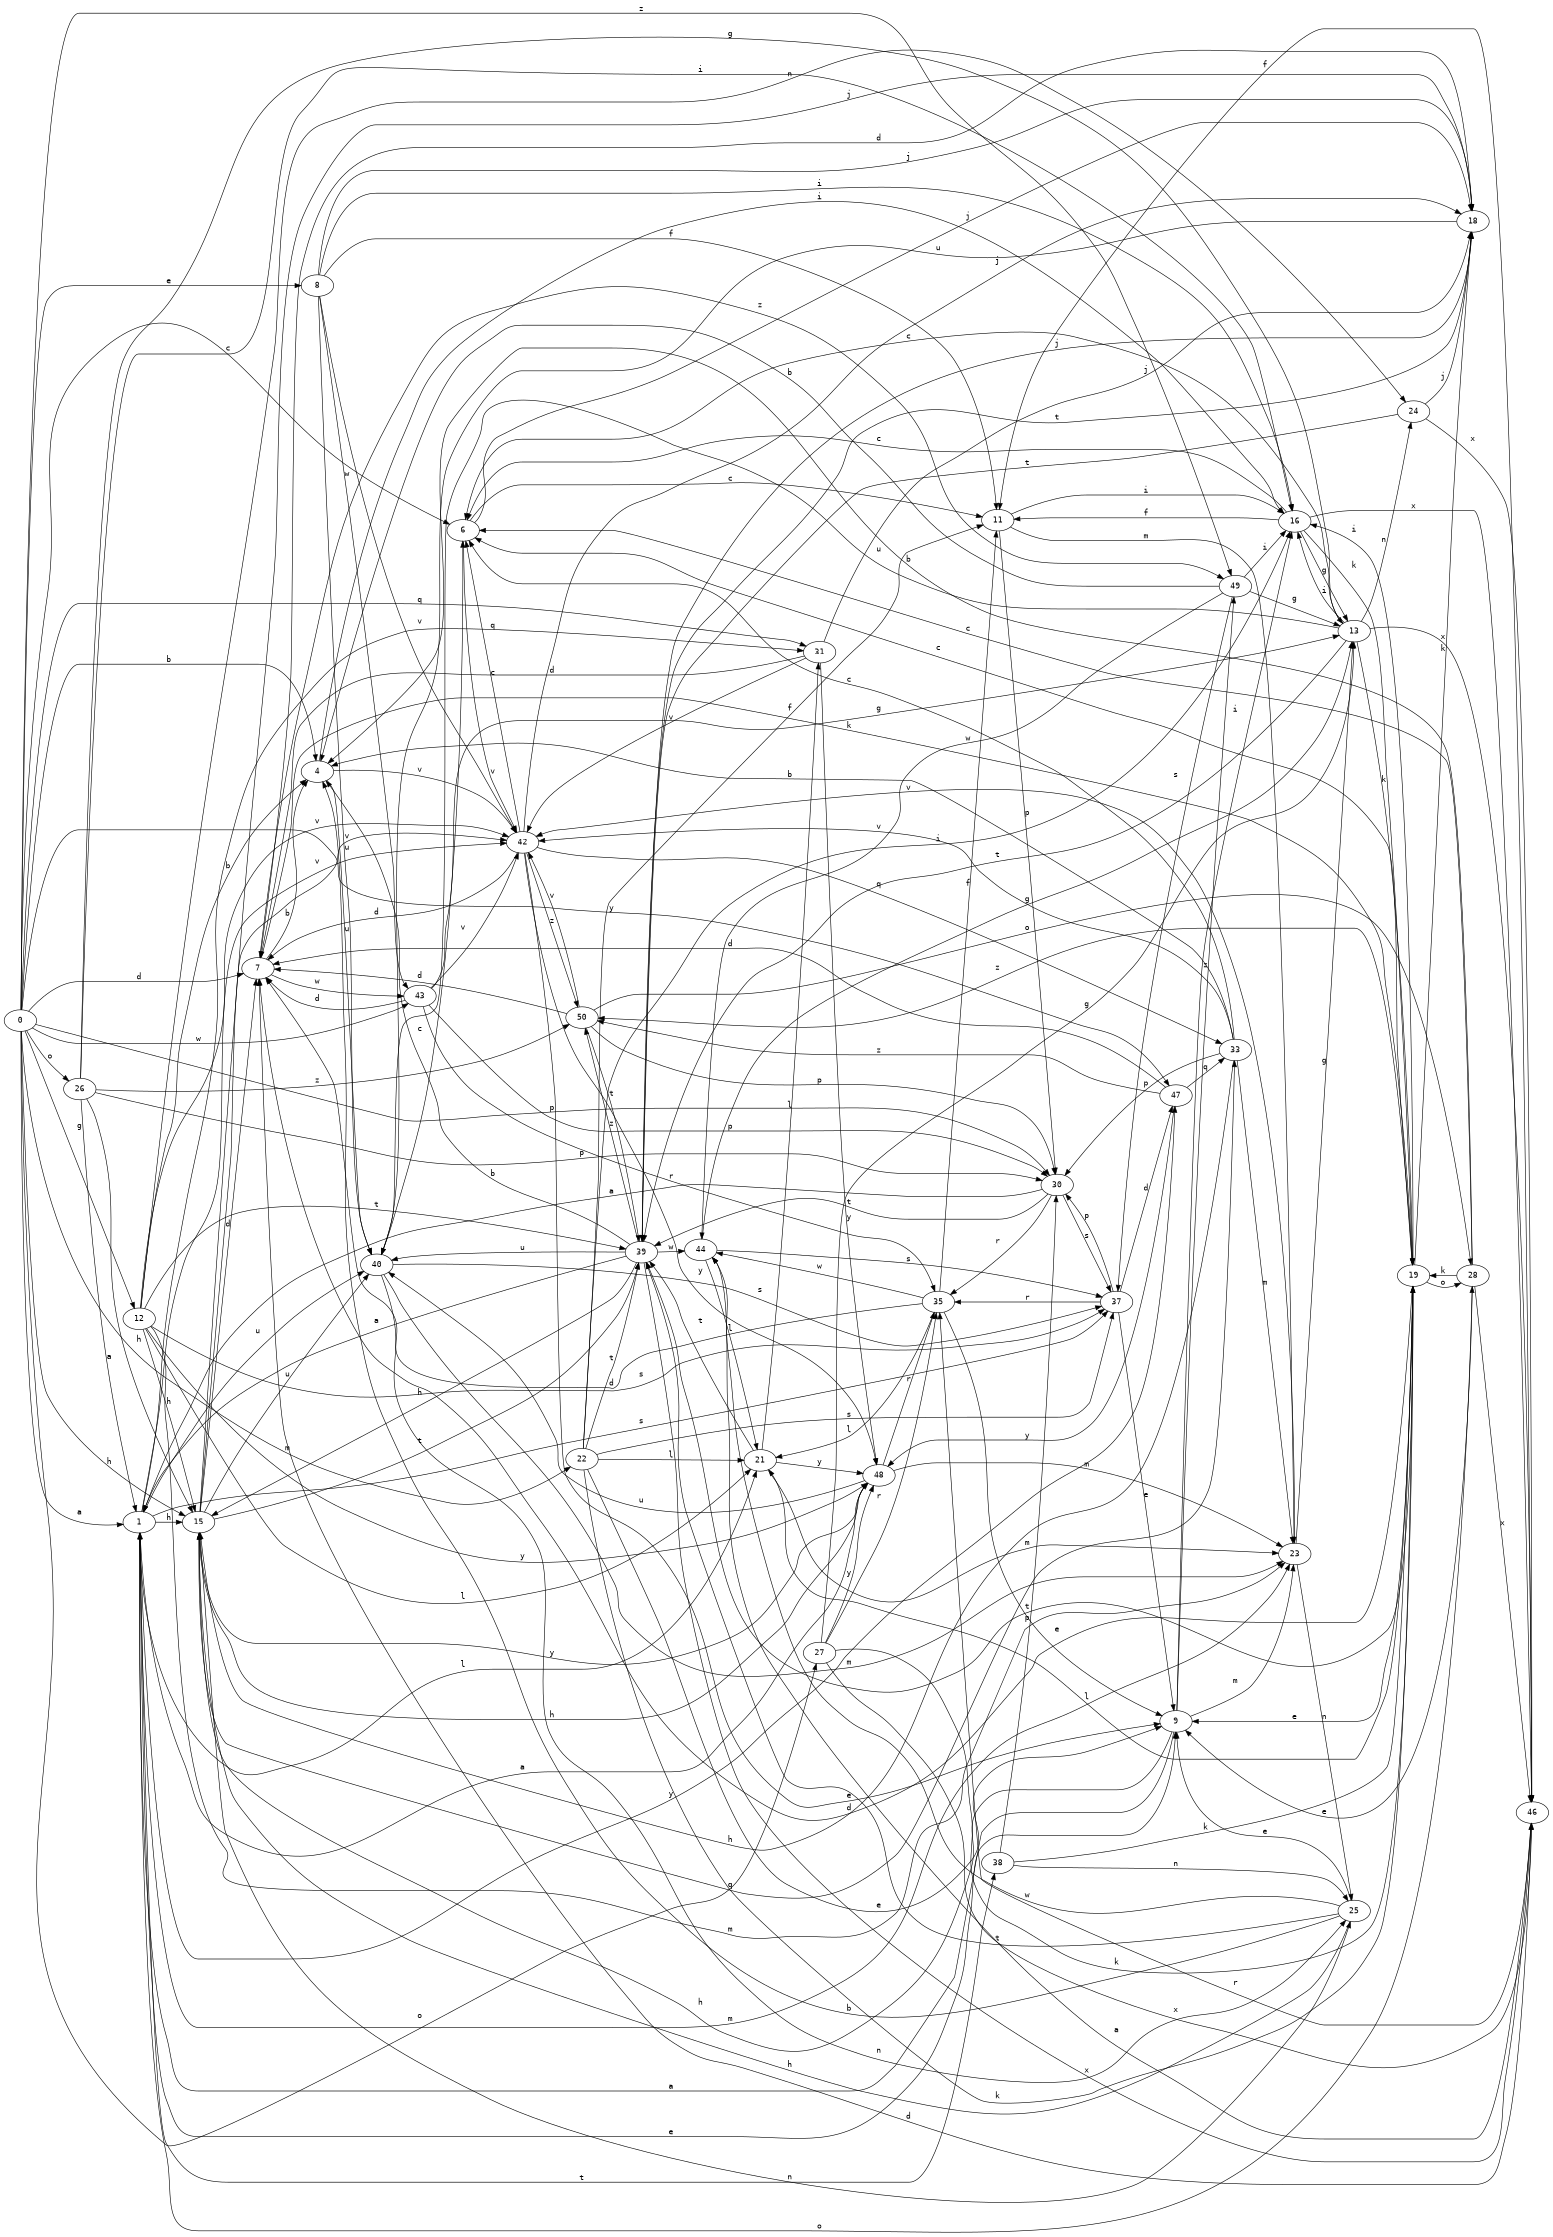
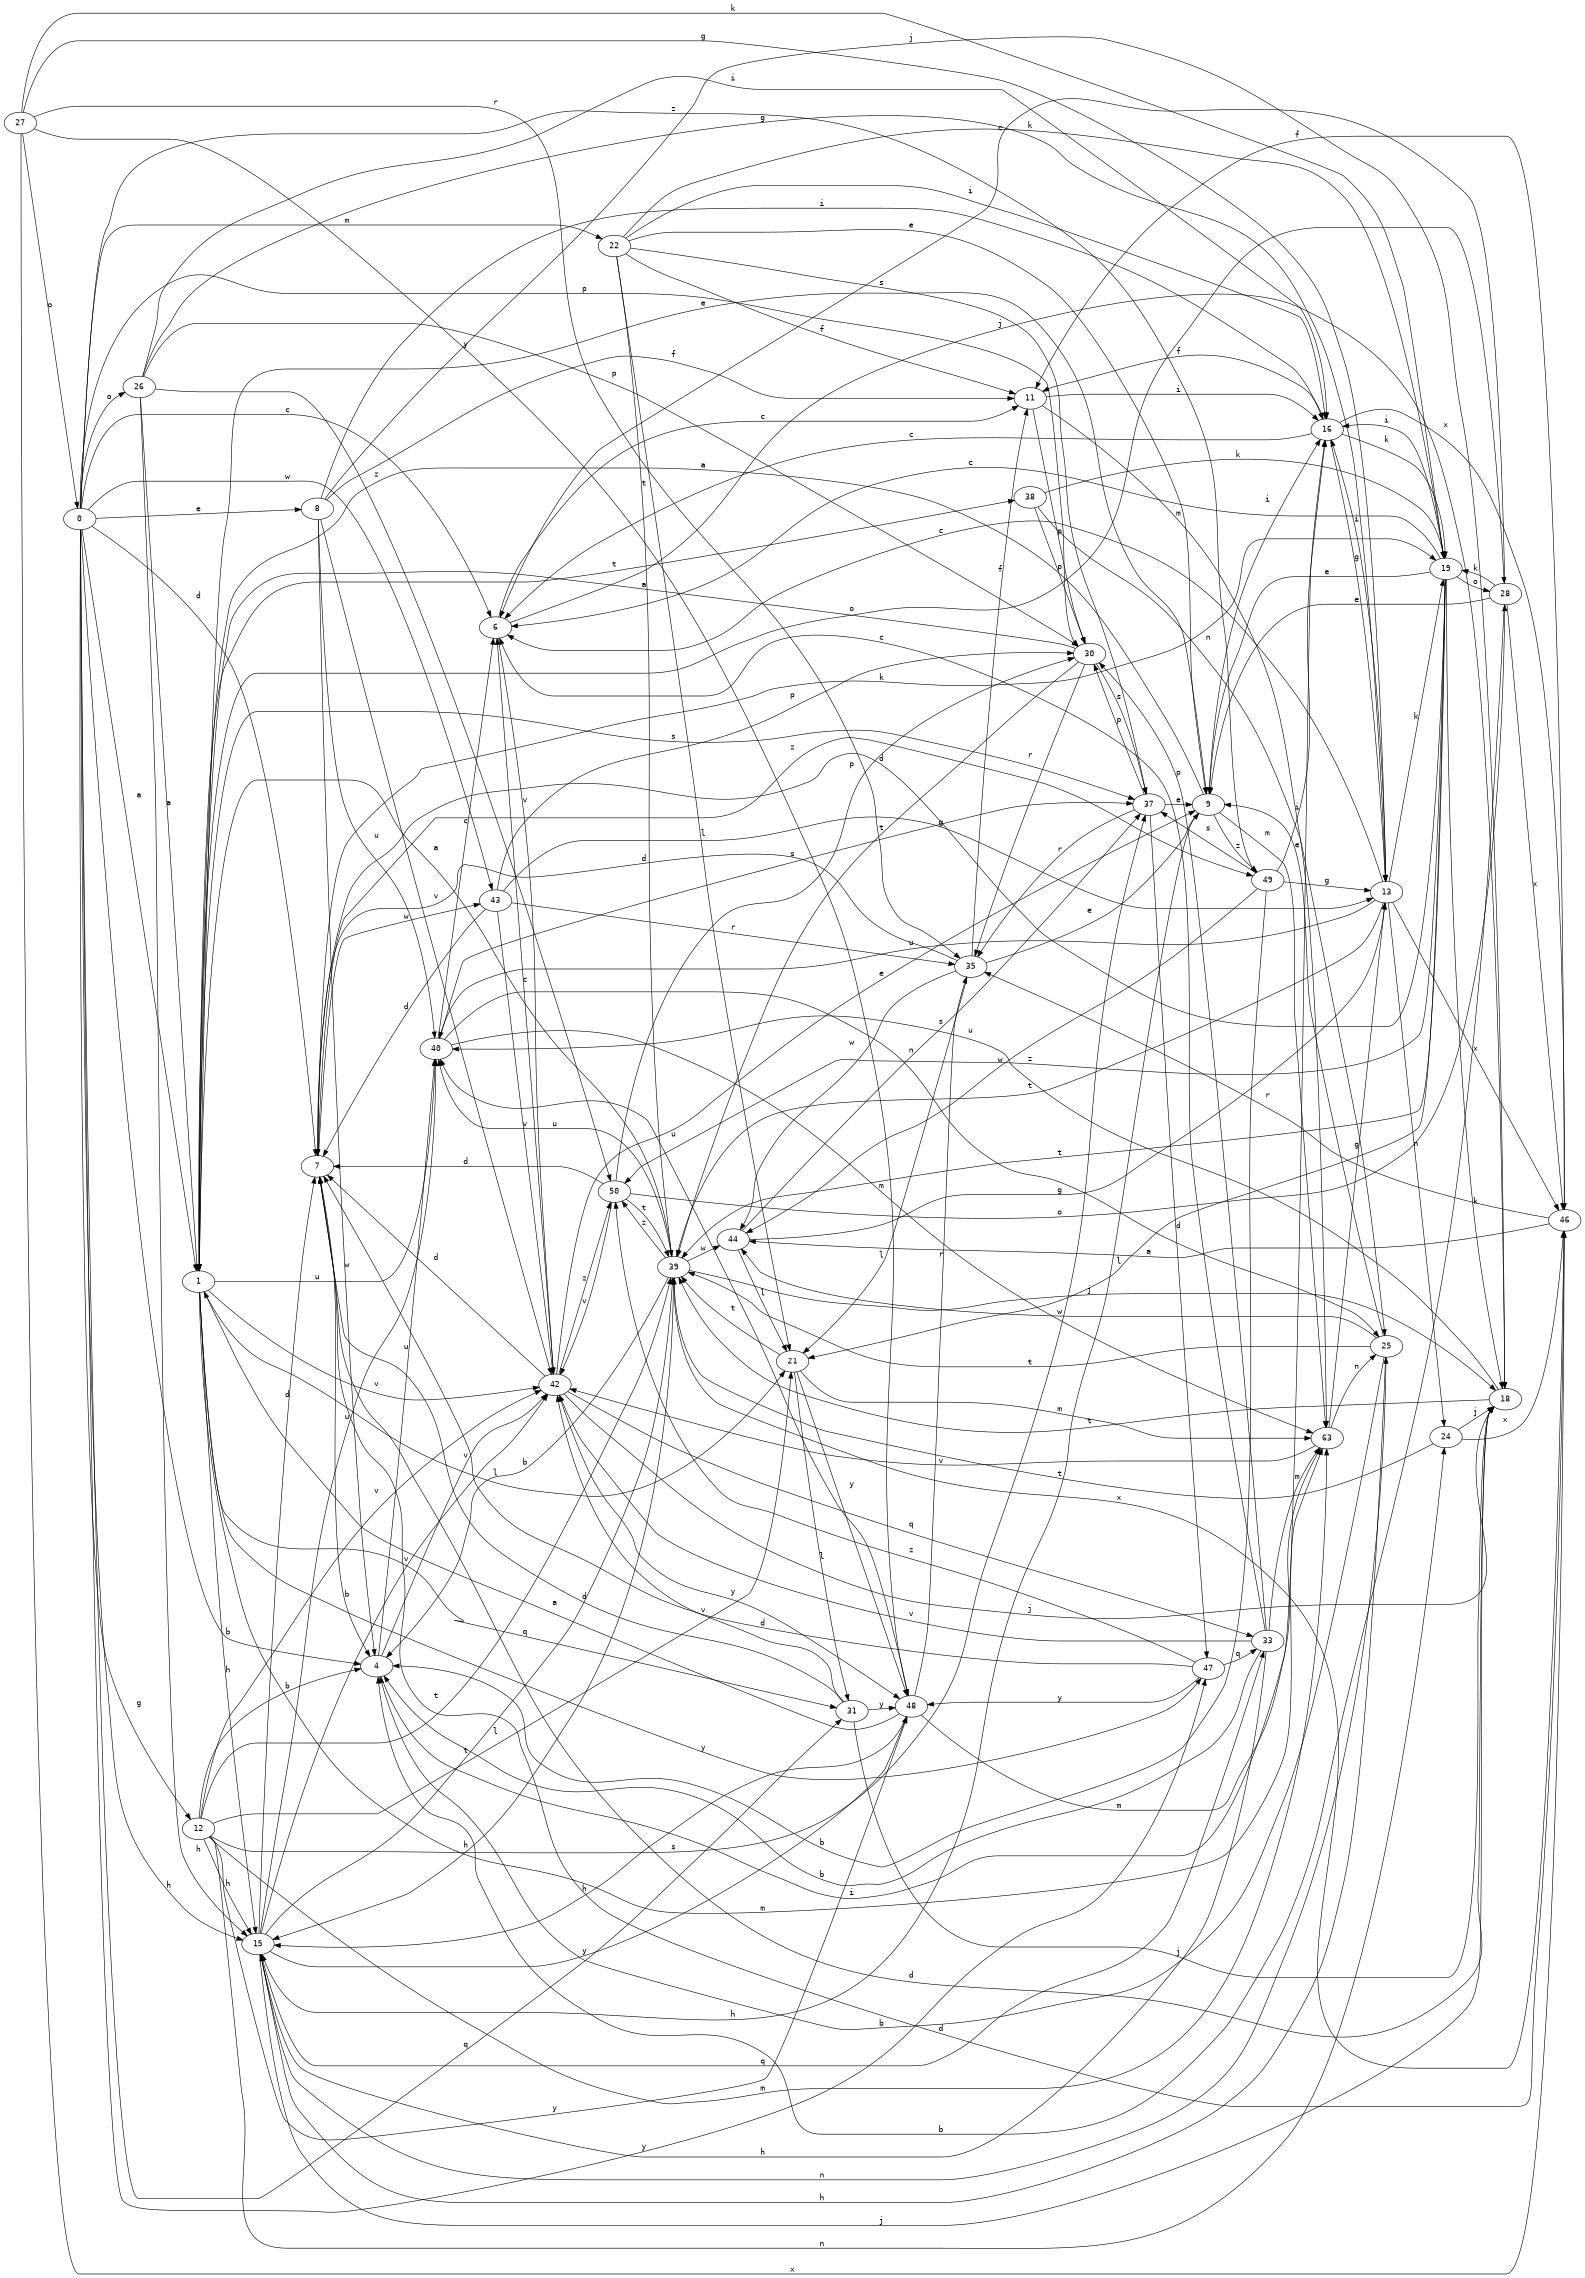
(366, 640) -> (336, 1085)
(1295, 1554) -> (1327, 1438)
(72, 2031) -> (50, 318)
